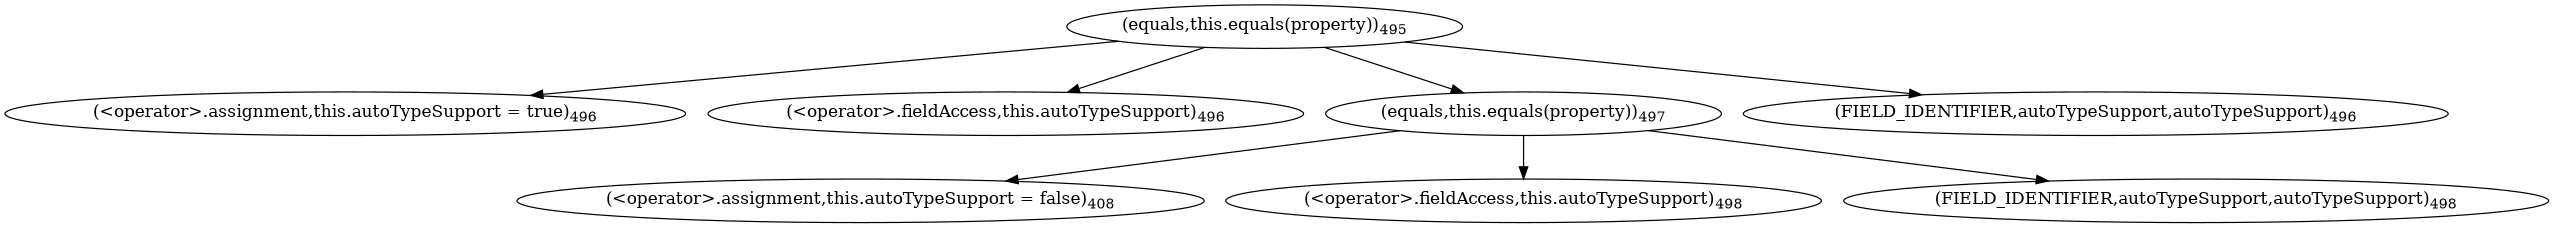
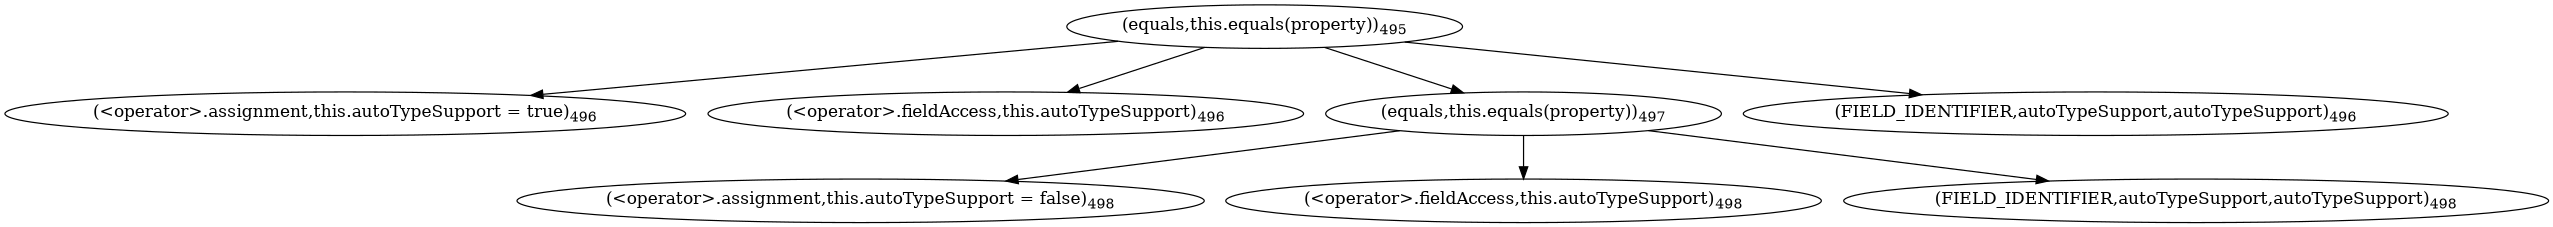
(1101, 199) -> (1101, 199)
